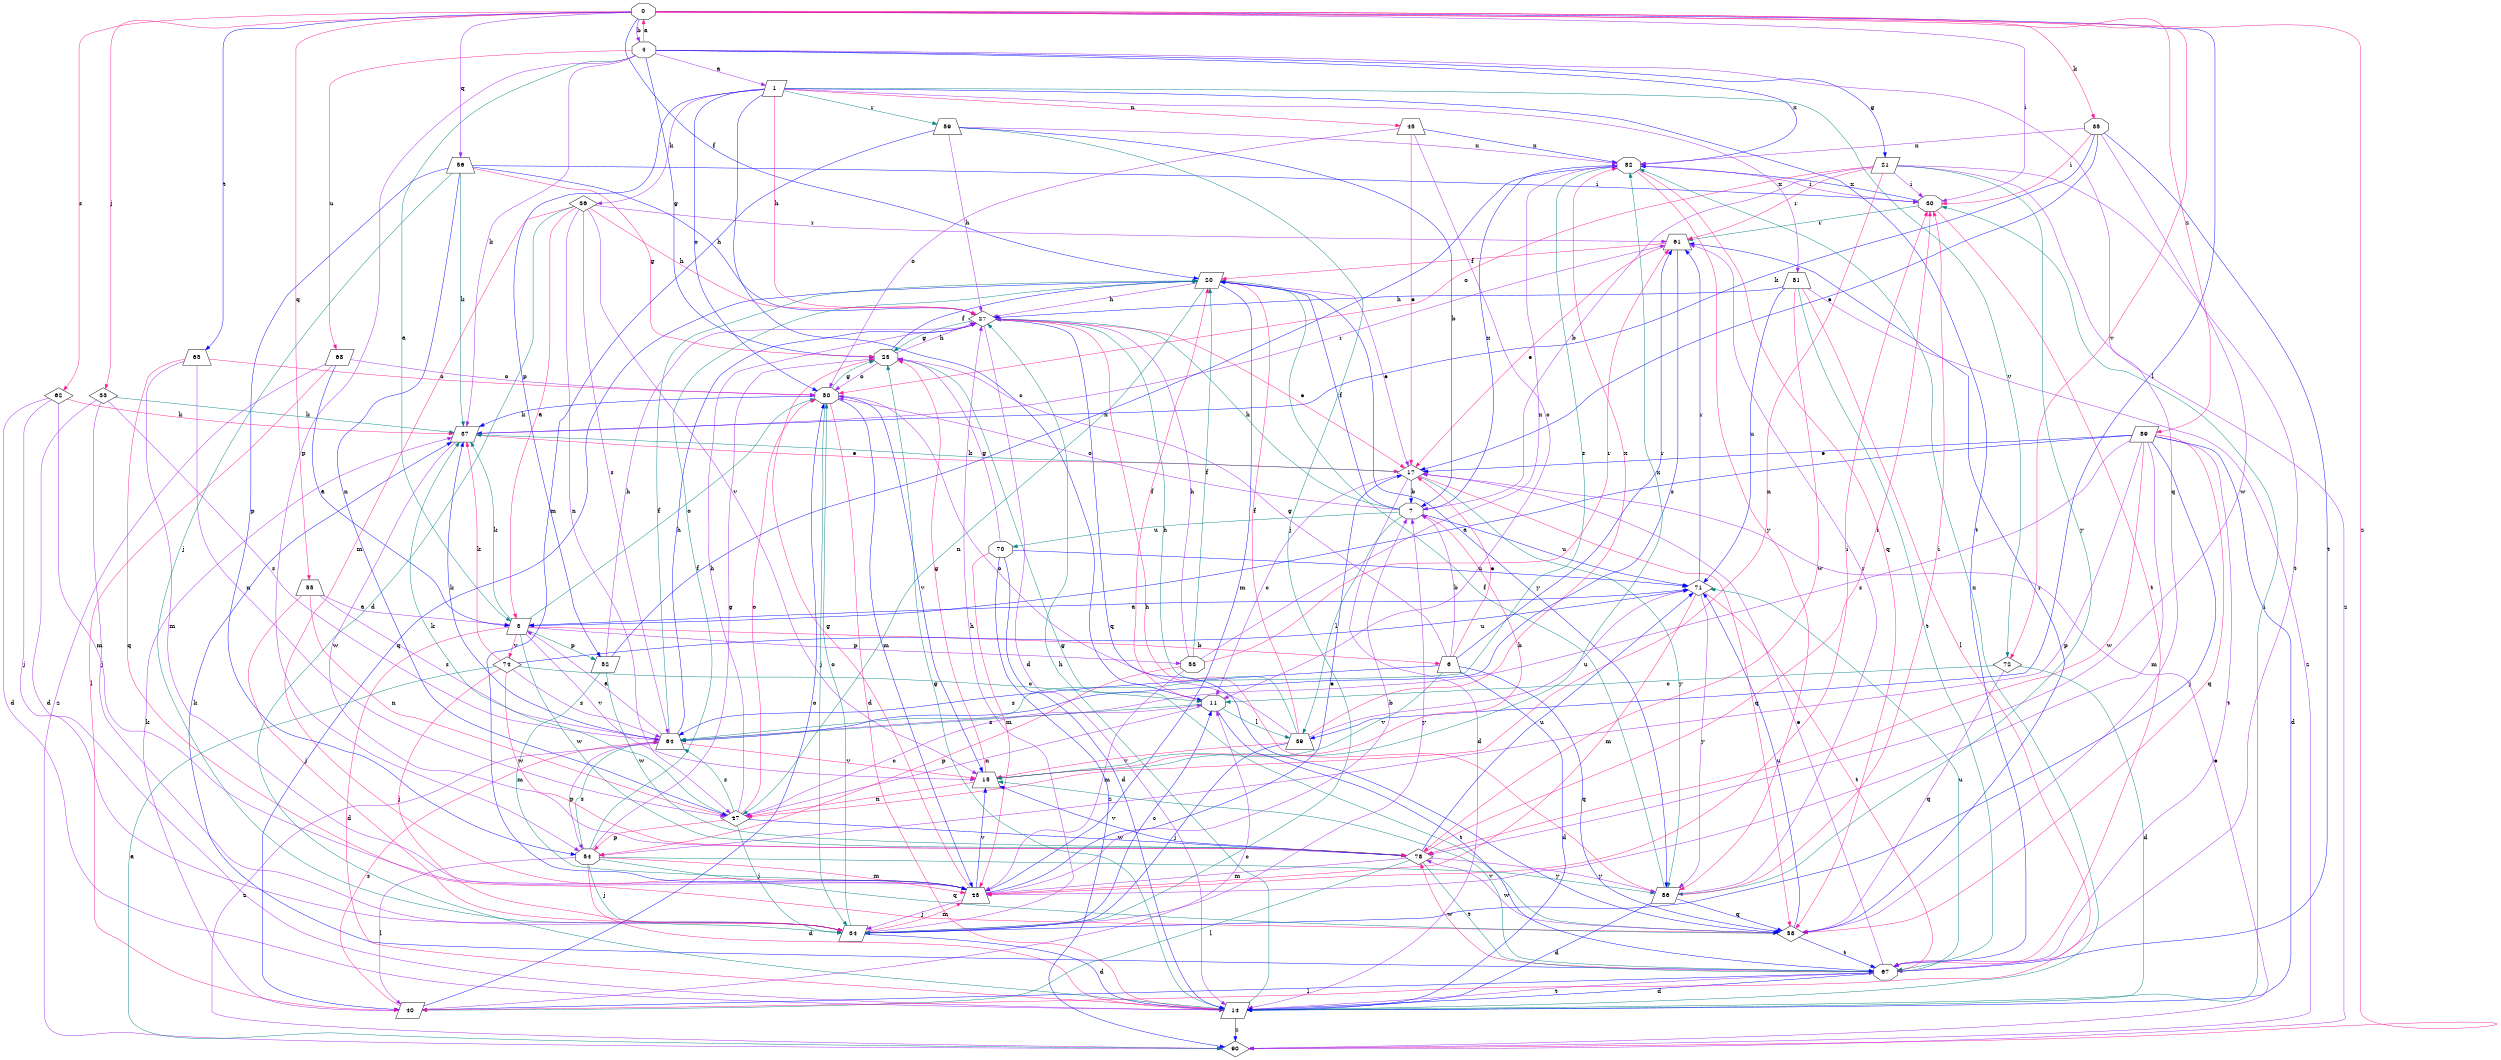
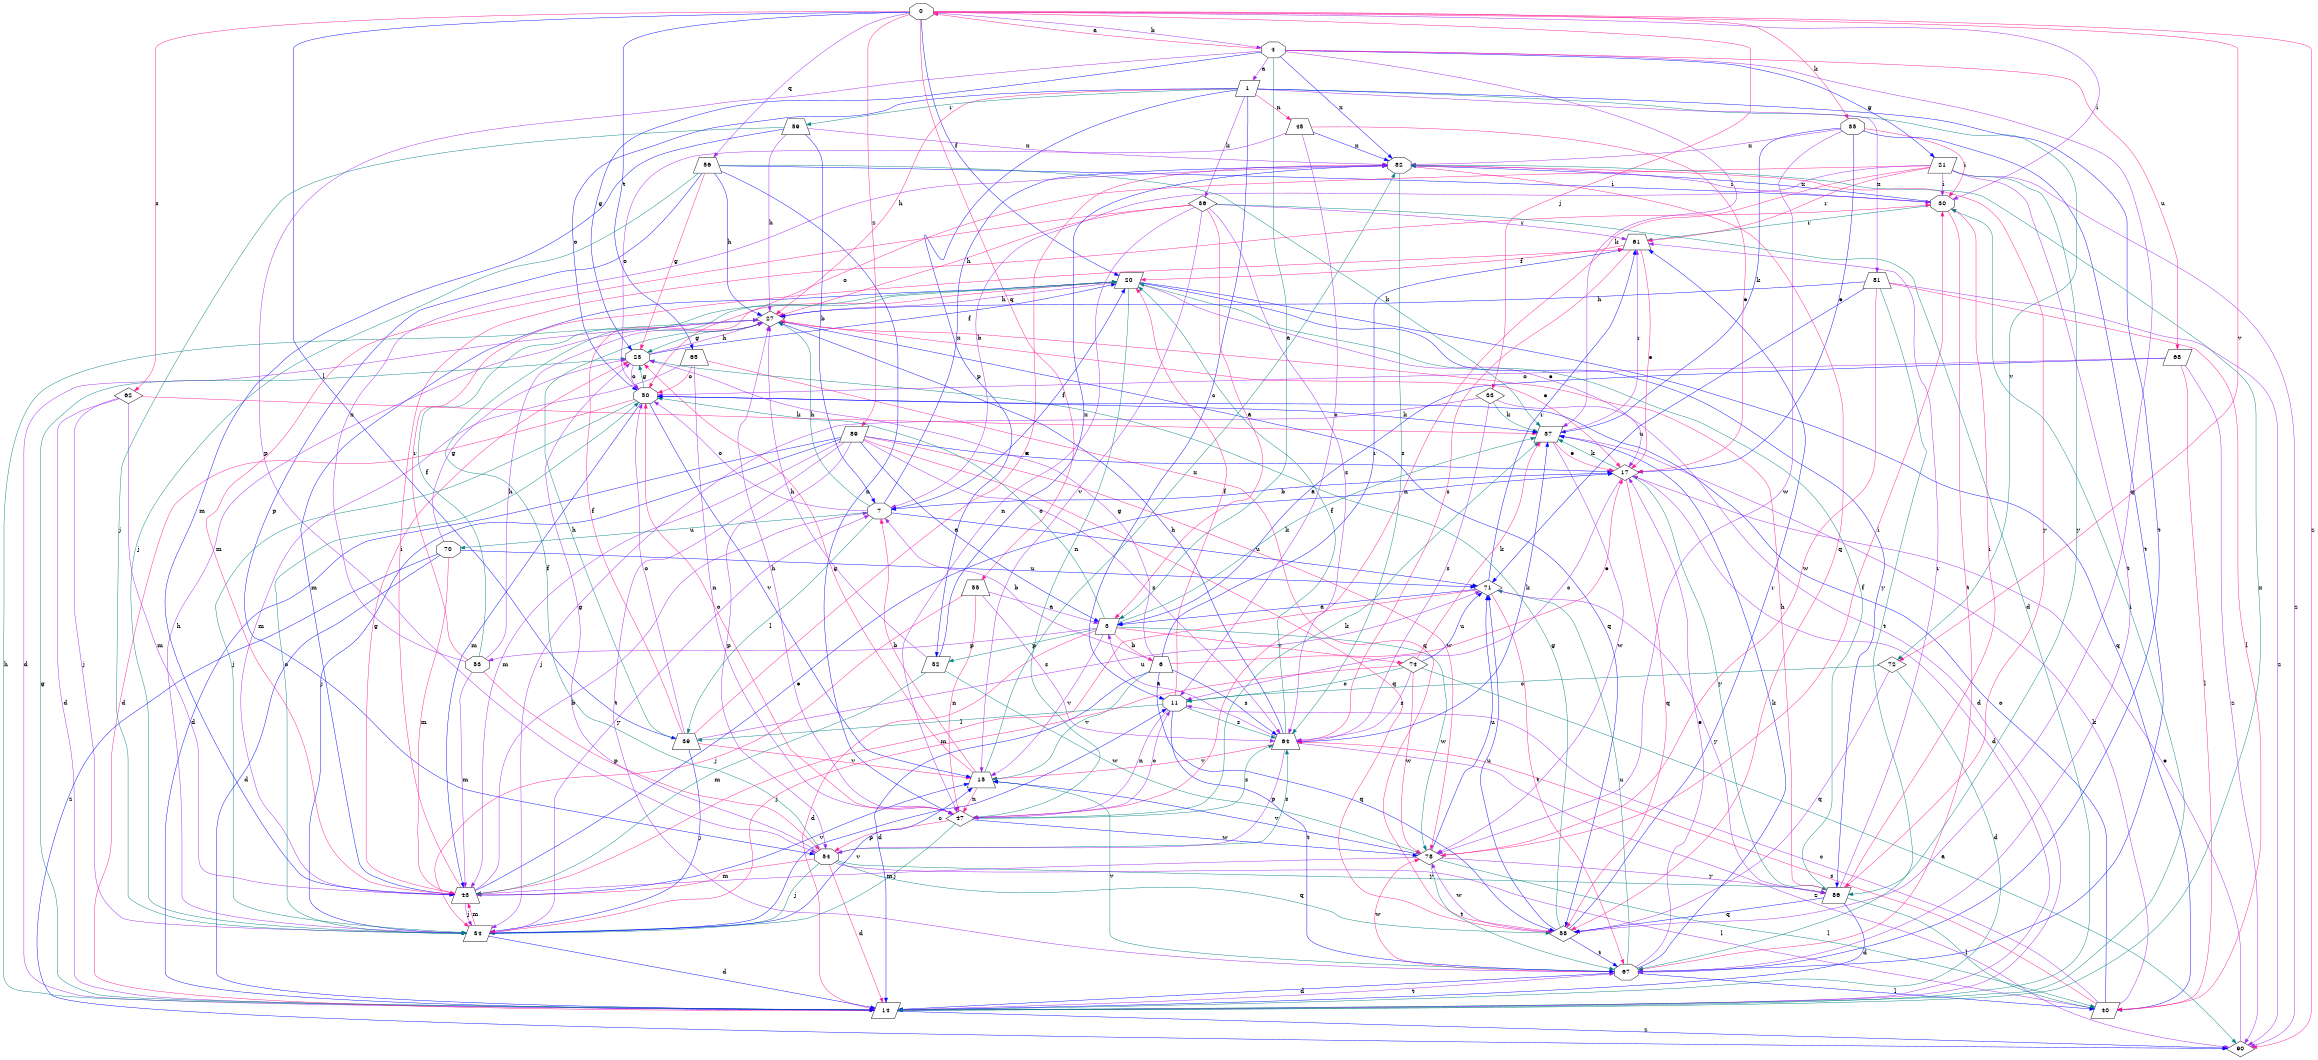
(1306, 682) -> (1448, 483)
none -> (778, 919)
none -> (1972, 961)
